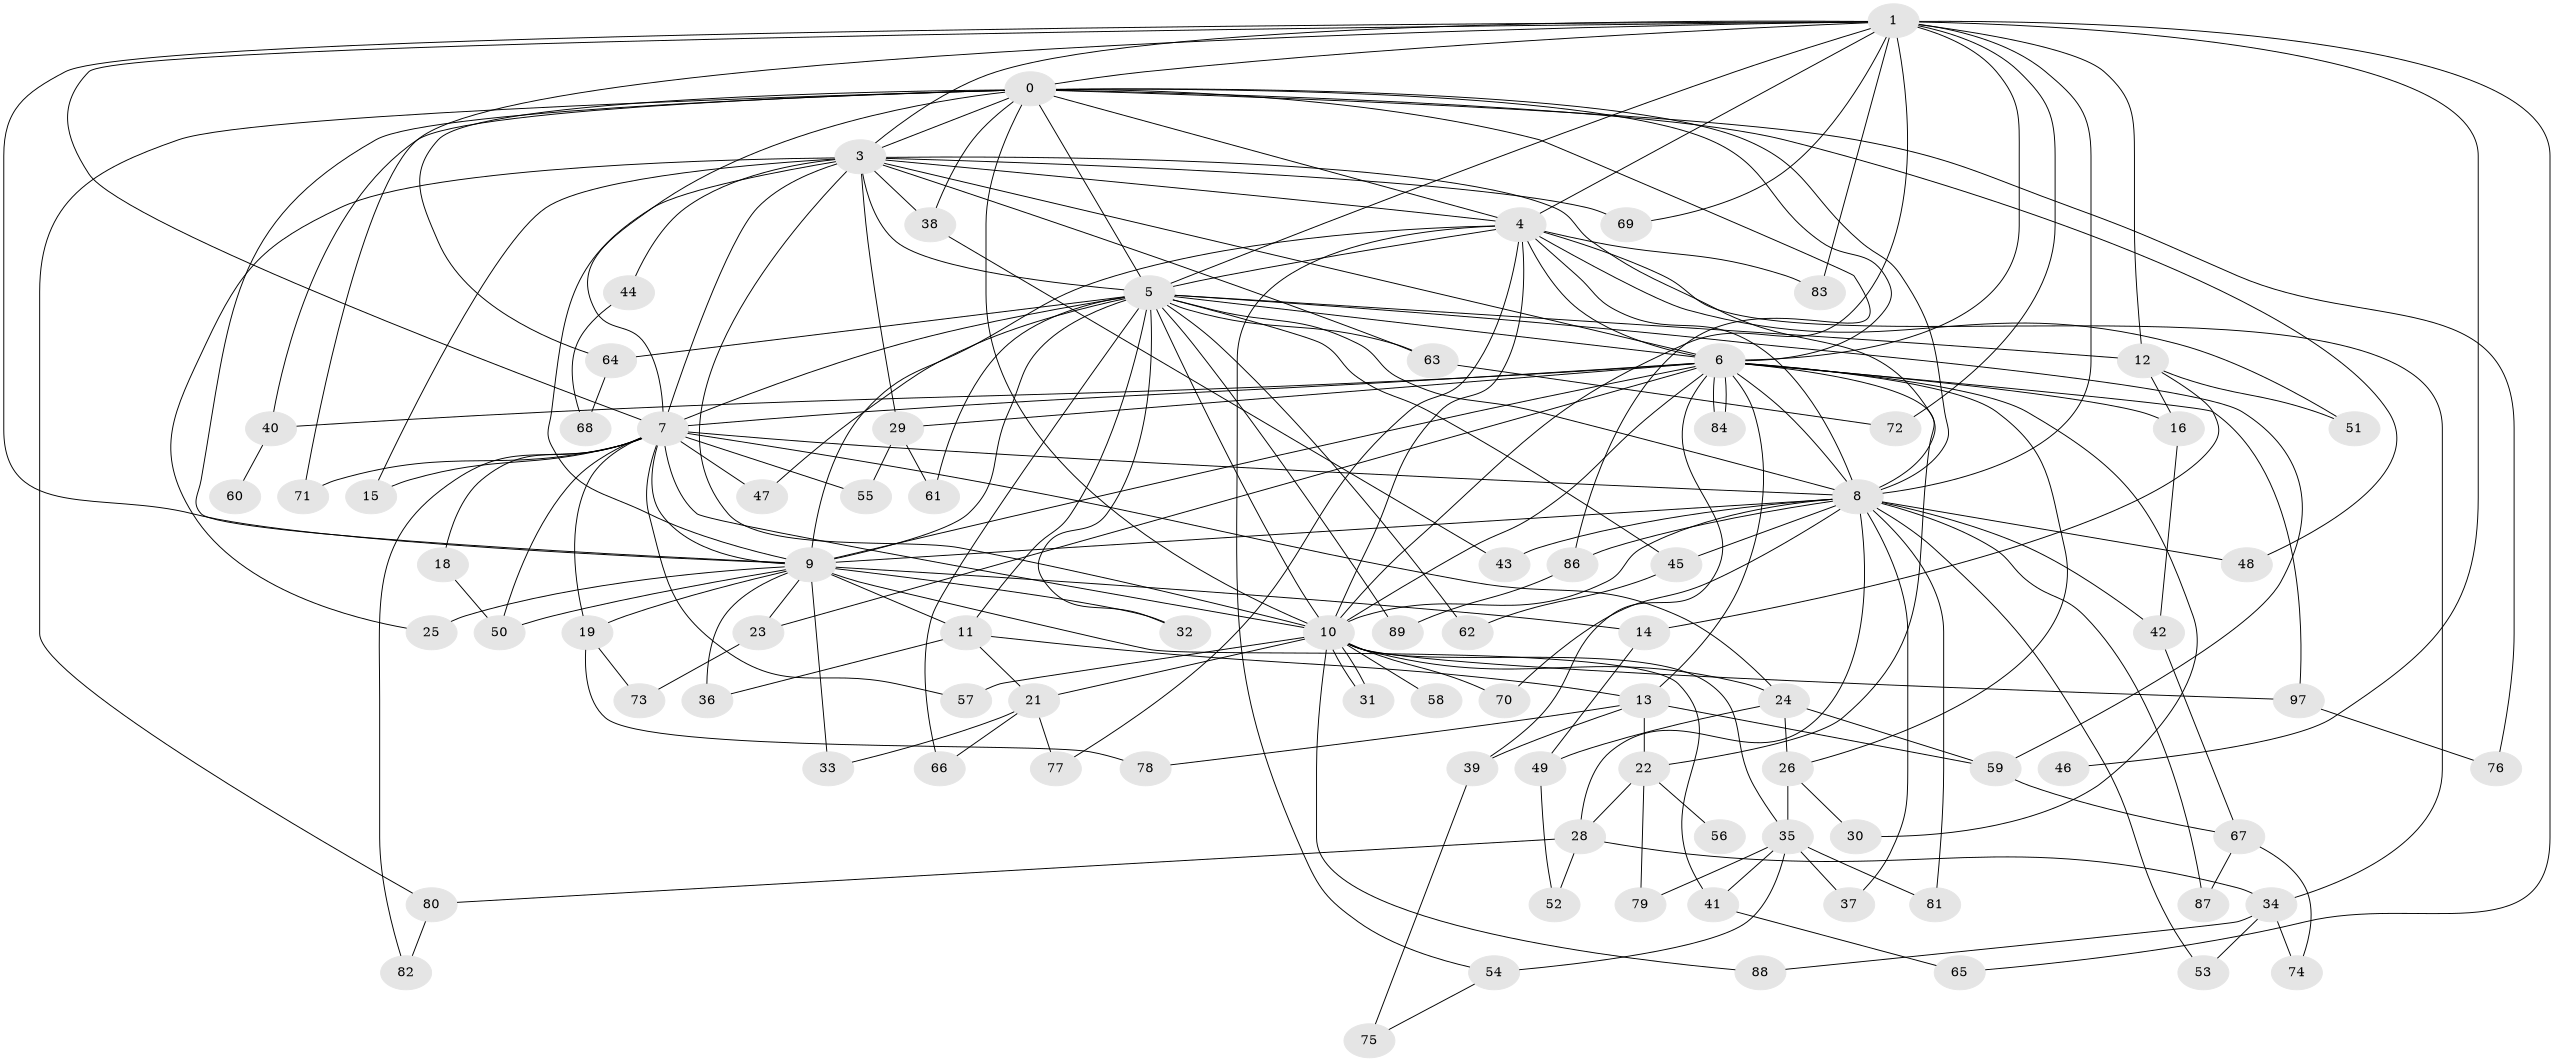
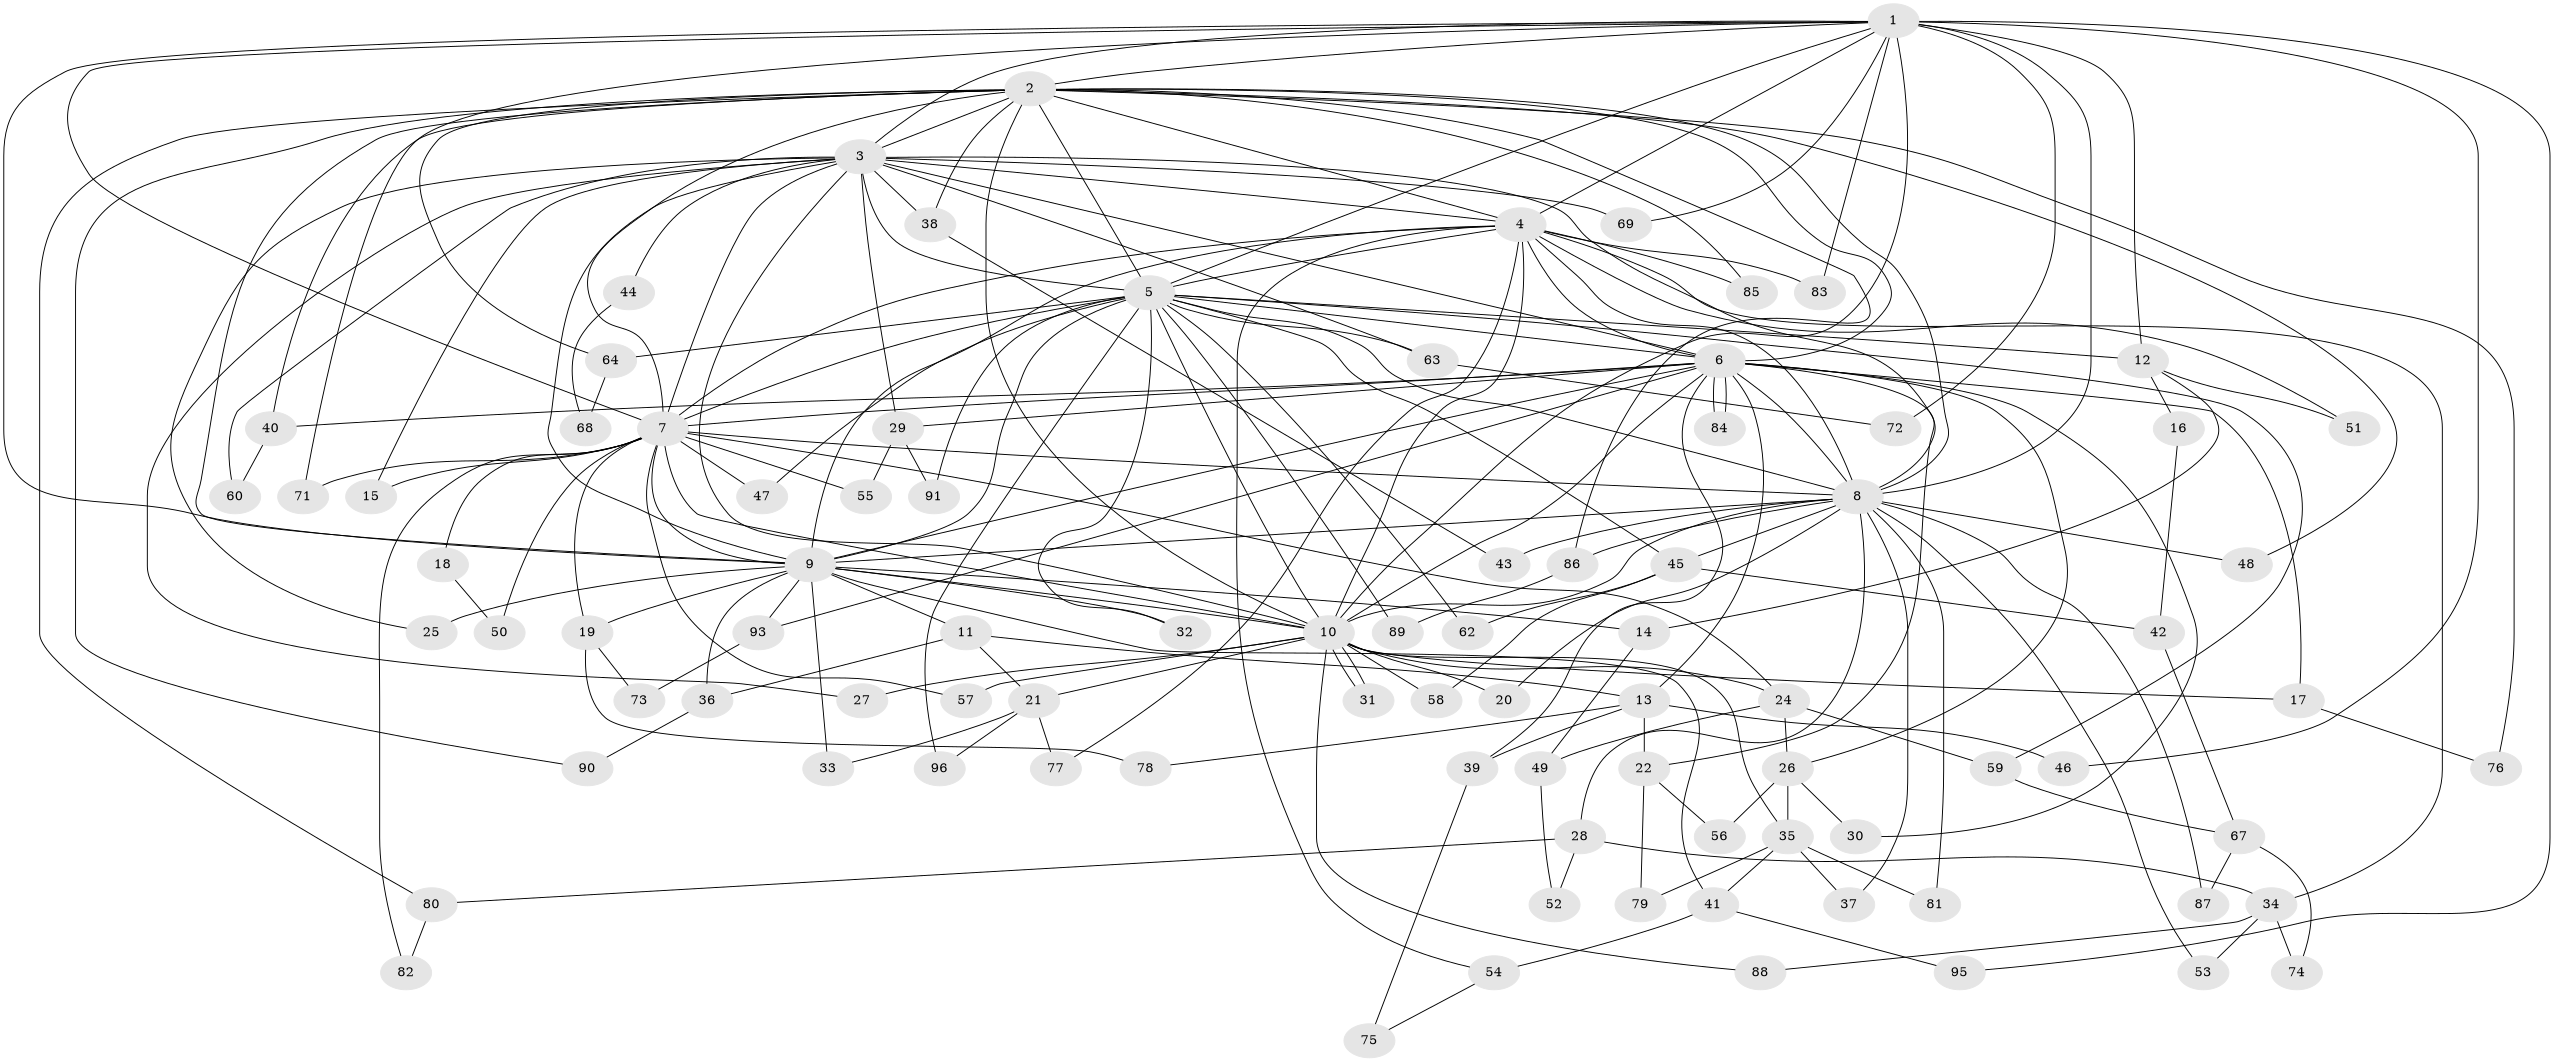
(1030, 89) -> (1030, 89)
none -> (478, 231)
none -> (1071, 264)
(2010, 266) -> none
none -> (1752, 293)
(1953, 384) -> none
(1090, 480) -> none
(934, 497) -> (934, 497)
(2007, 539) -> (1929, 600)
(653, 594) -> (1105, 601)
none -> (1550, 612)
(758, 633) -> (758, 633)
none -> (862, 701)
(1504, 701) -> (1504, 701)
(2299, 701) -> (2299, 701)
(1827, 736) -> (1791, 723)
none -> (587, 769)
(940, 769) -> (940, 769)
(1612, 803) -> none
none -> (1754, 803)
(1674, 948) -> (1606, 943)
(1960, 973) -> (1960, 973)
